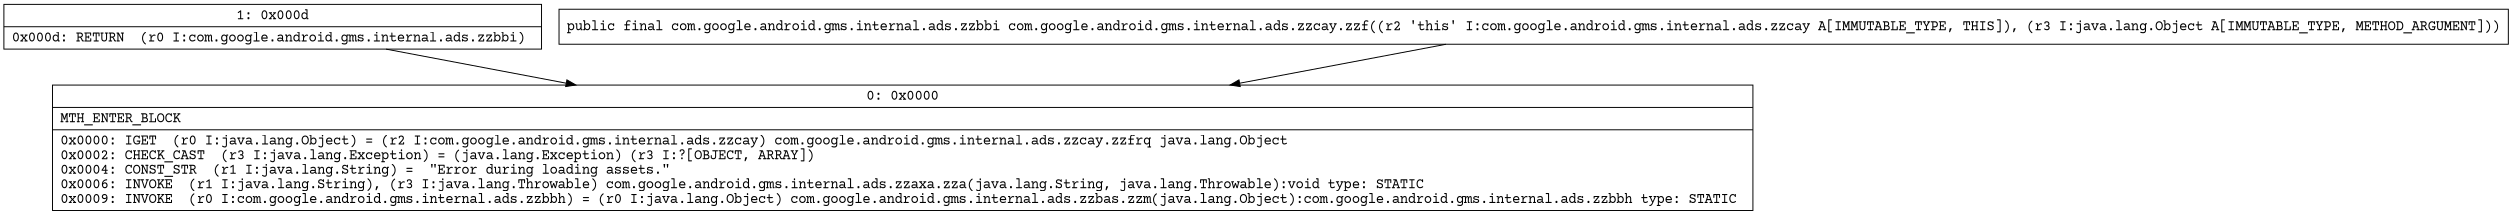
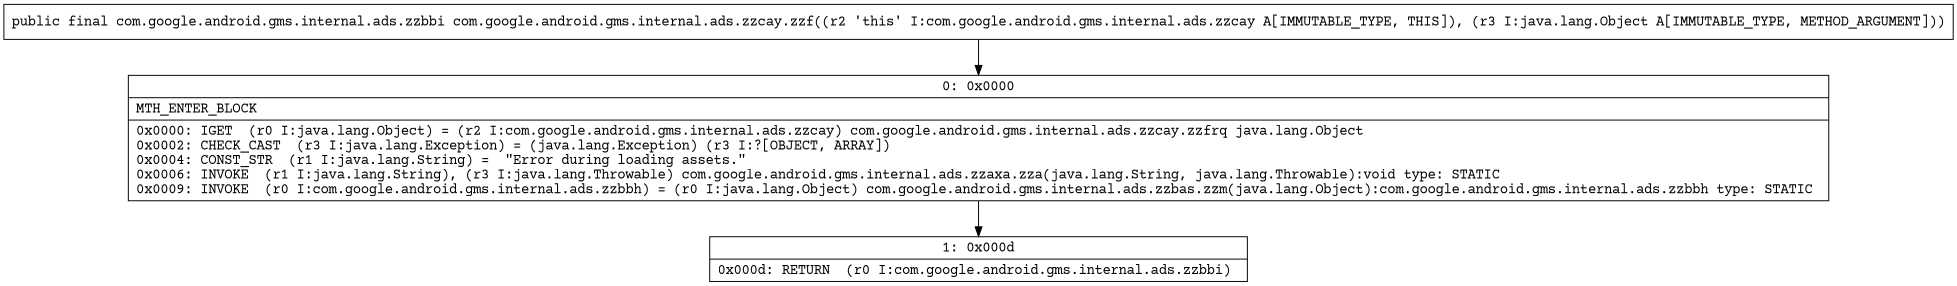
(476, 66) -> (979, 214)
